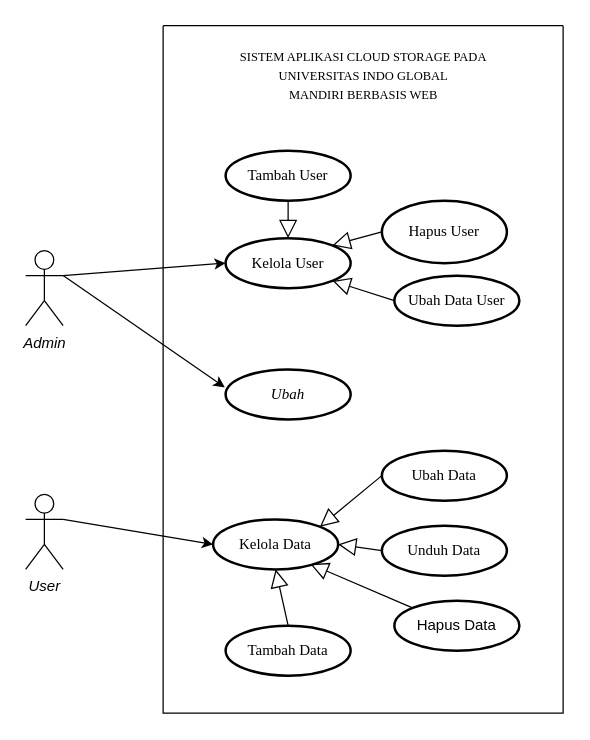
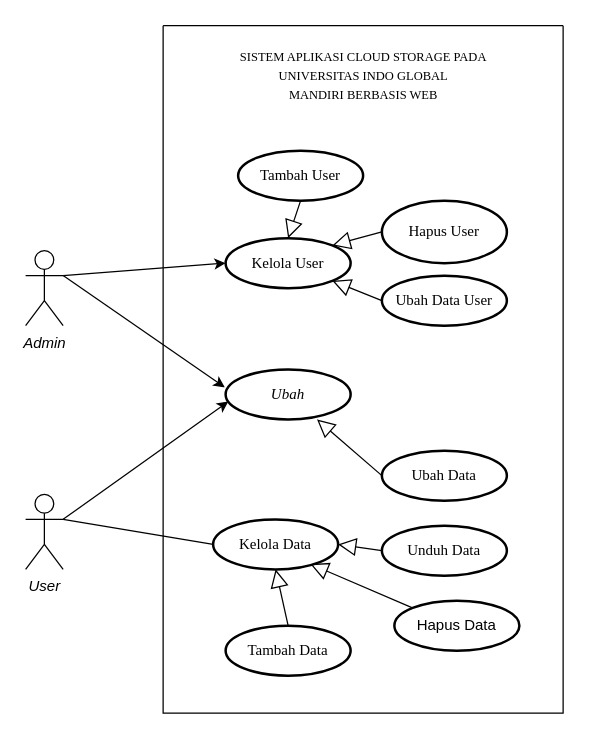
(288, 176) -> (301, 176)
(457, 301) -> (444, 301)
none -> (143, 462)
(358, 496) -> (356, 453)
(203, 543) -> (206, 543)
